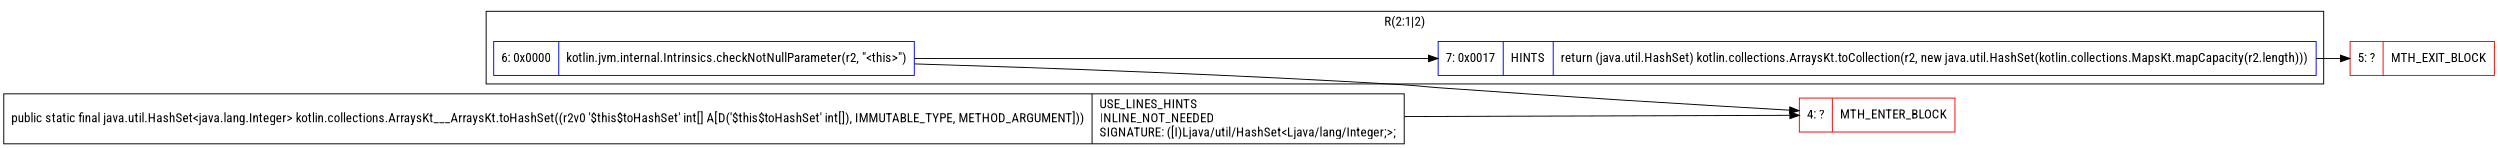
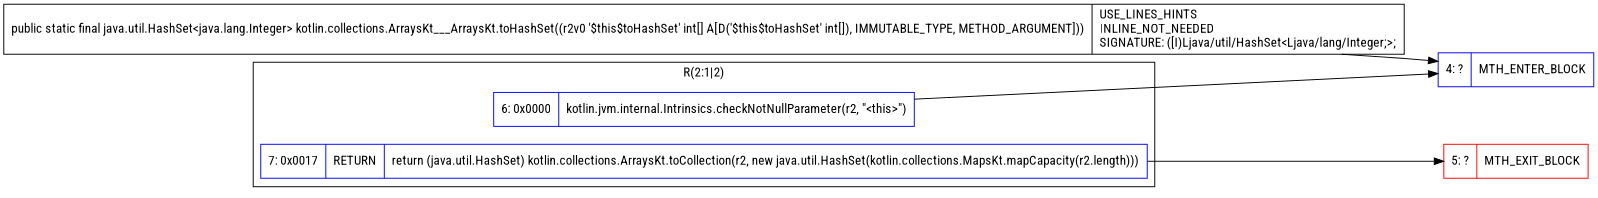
(1171, 58) -> none
(1528, 58) -> (355, 161)
(1877, 115) -> (1516, 70)
